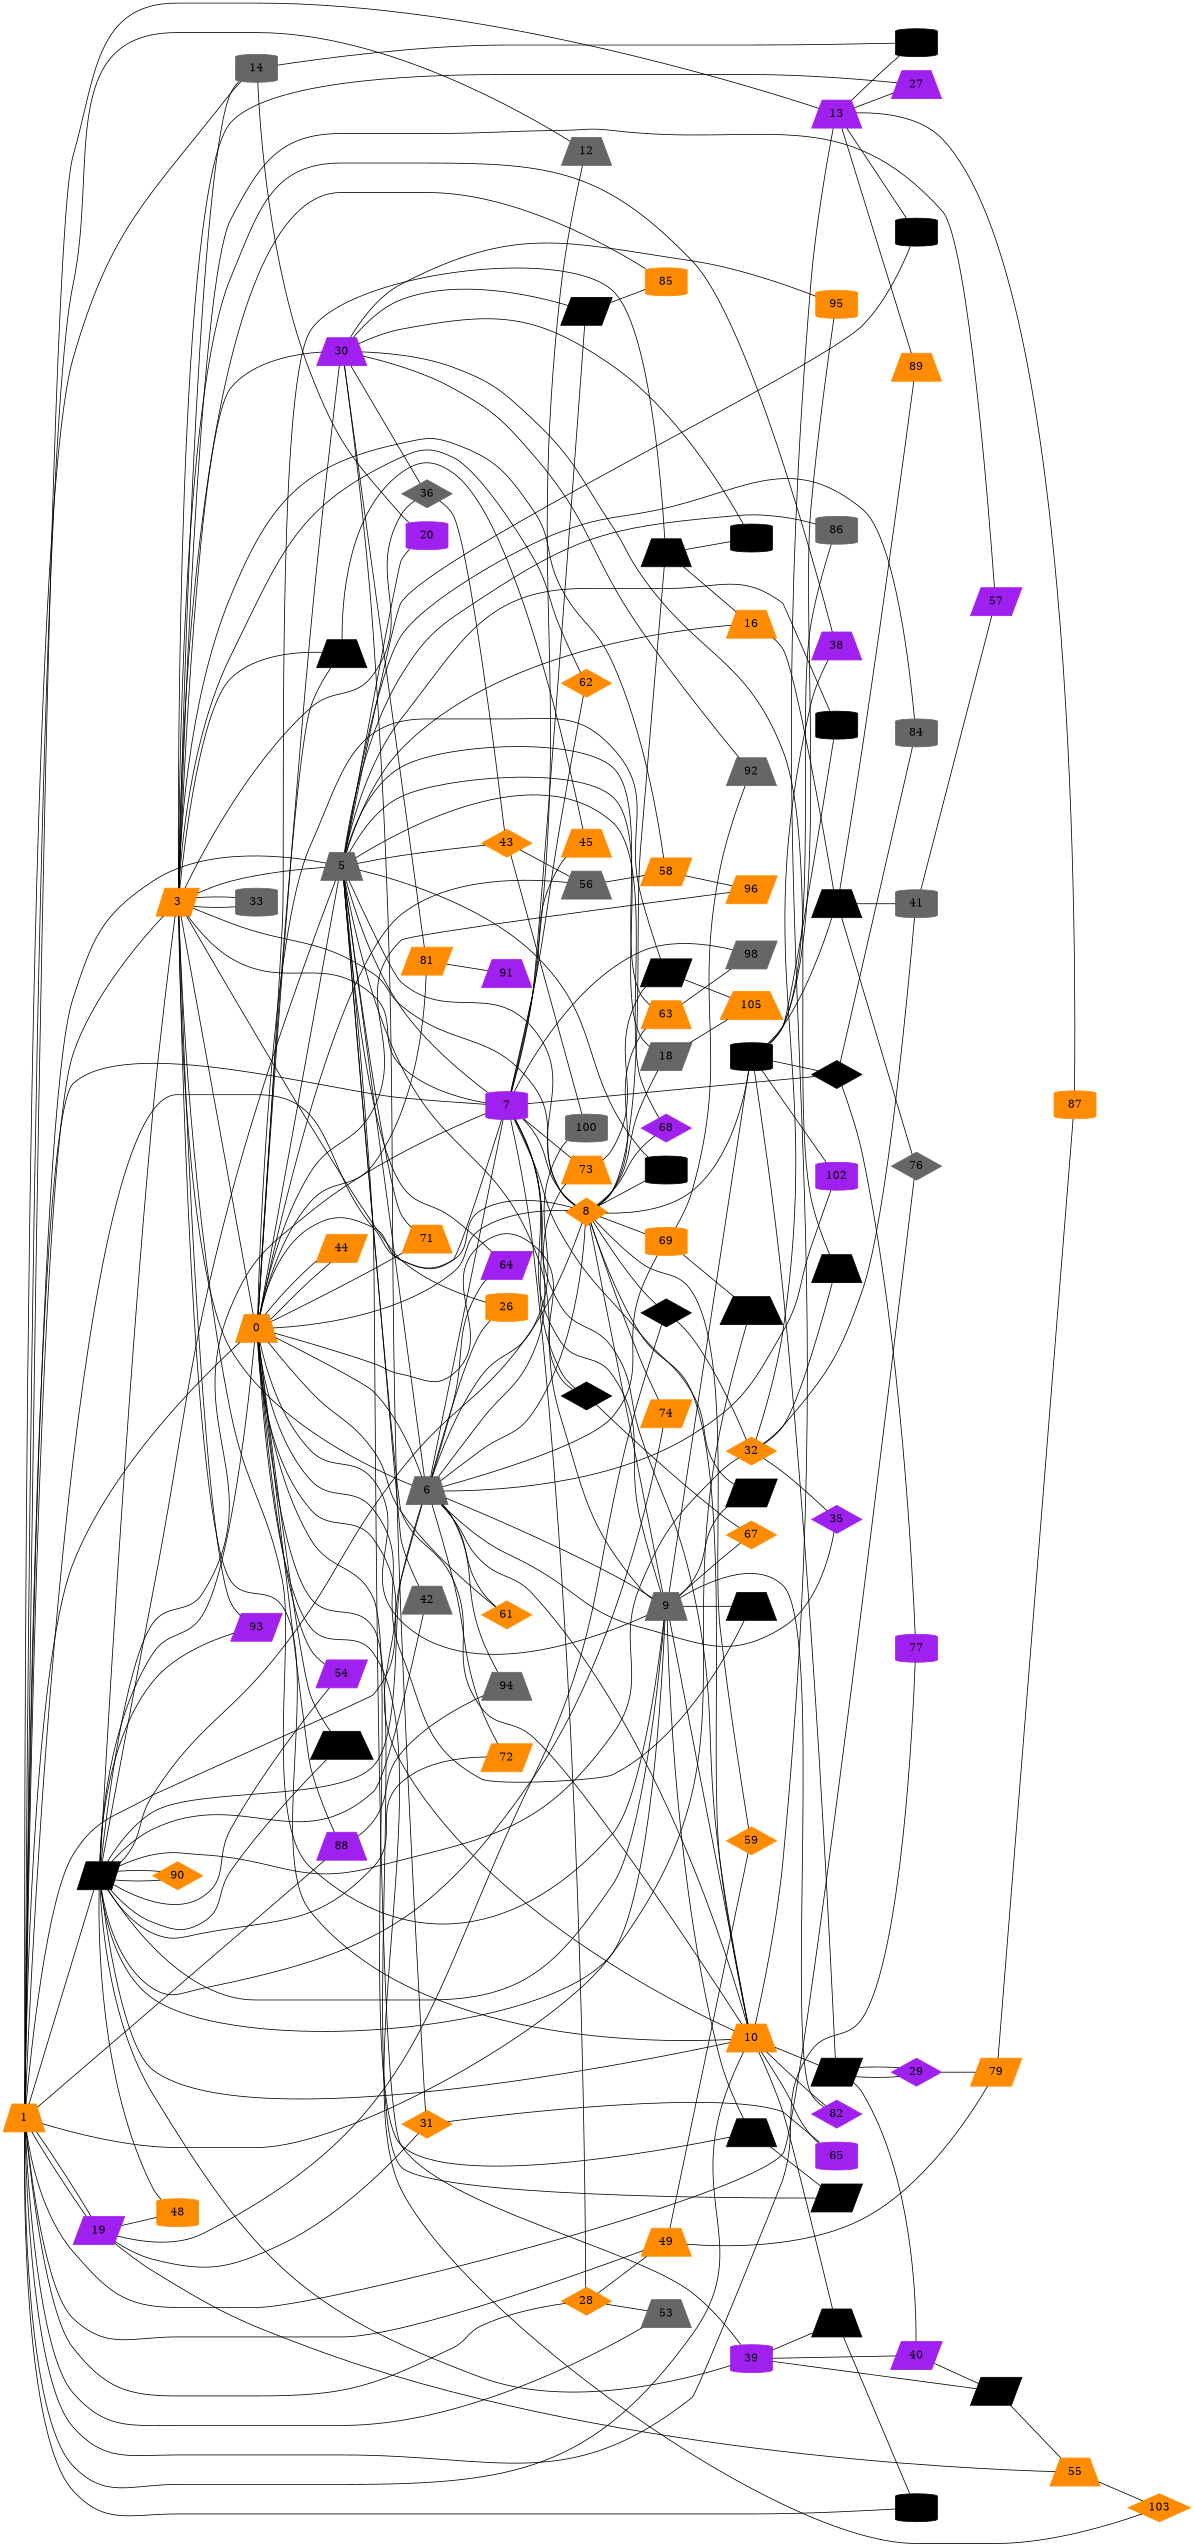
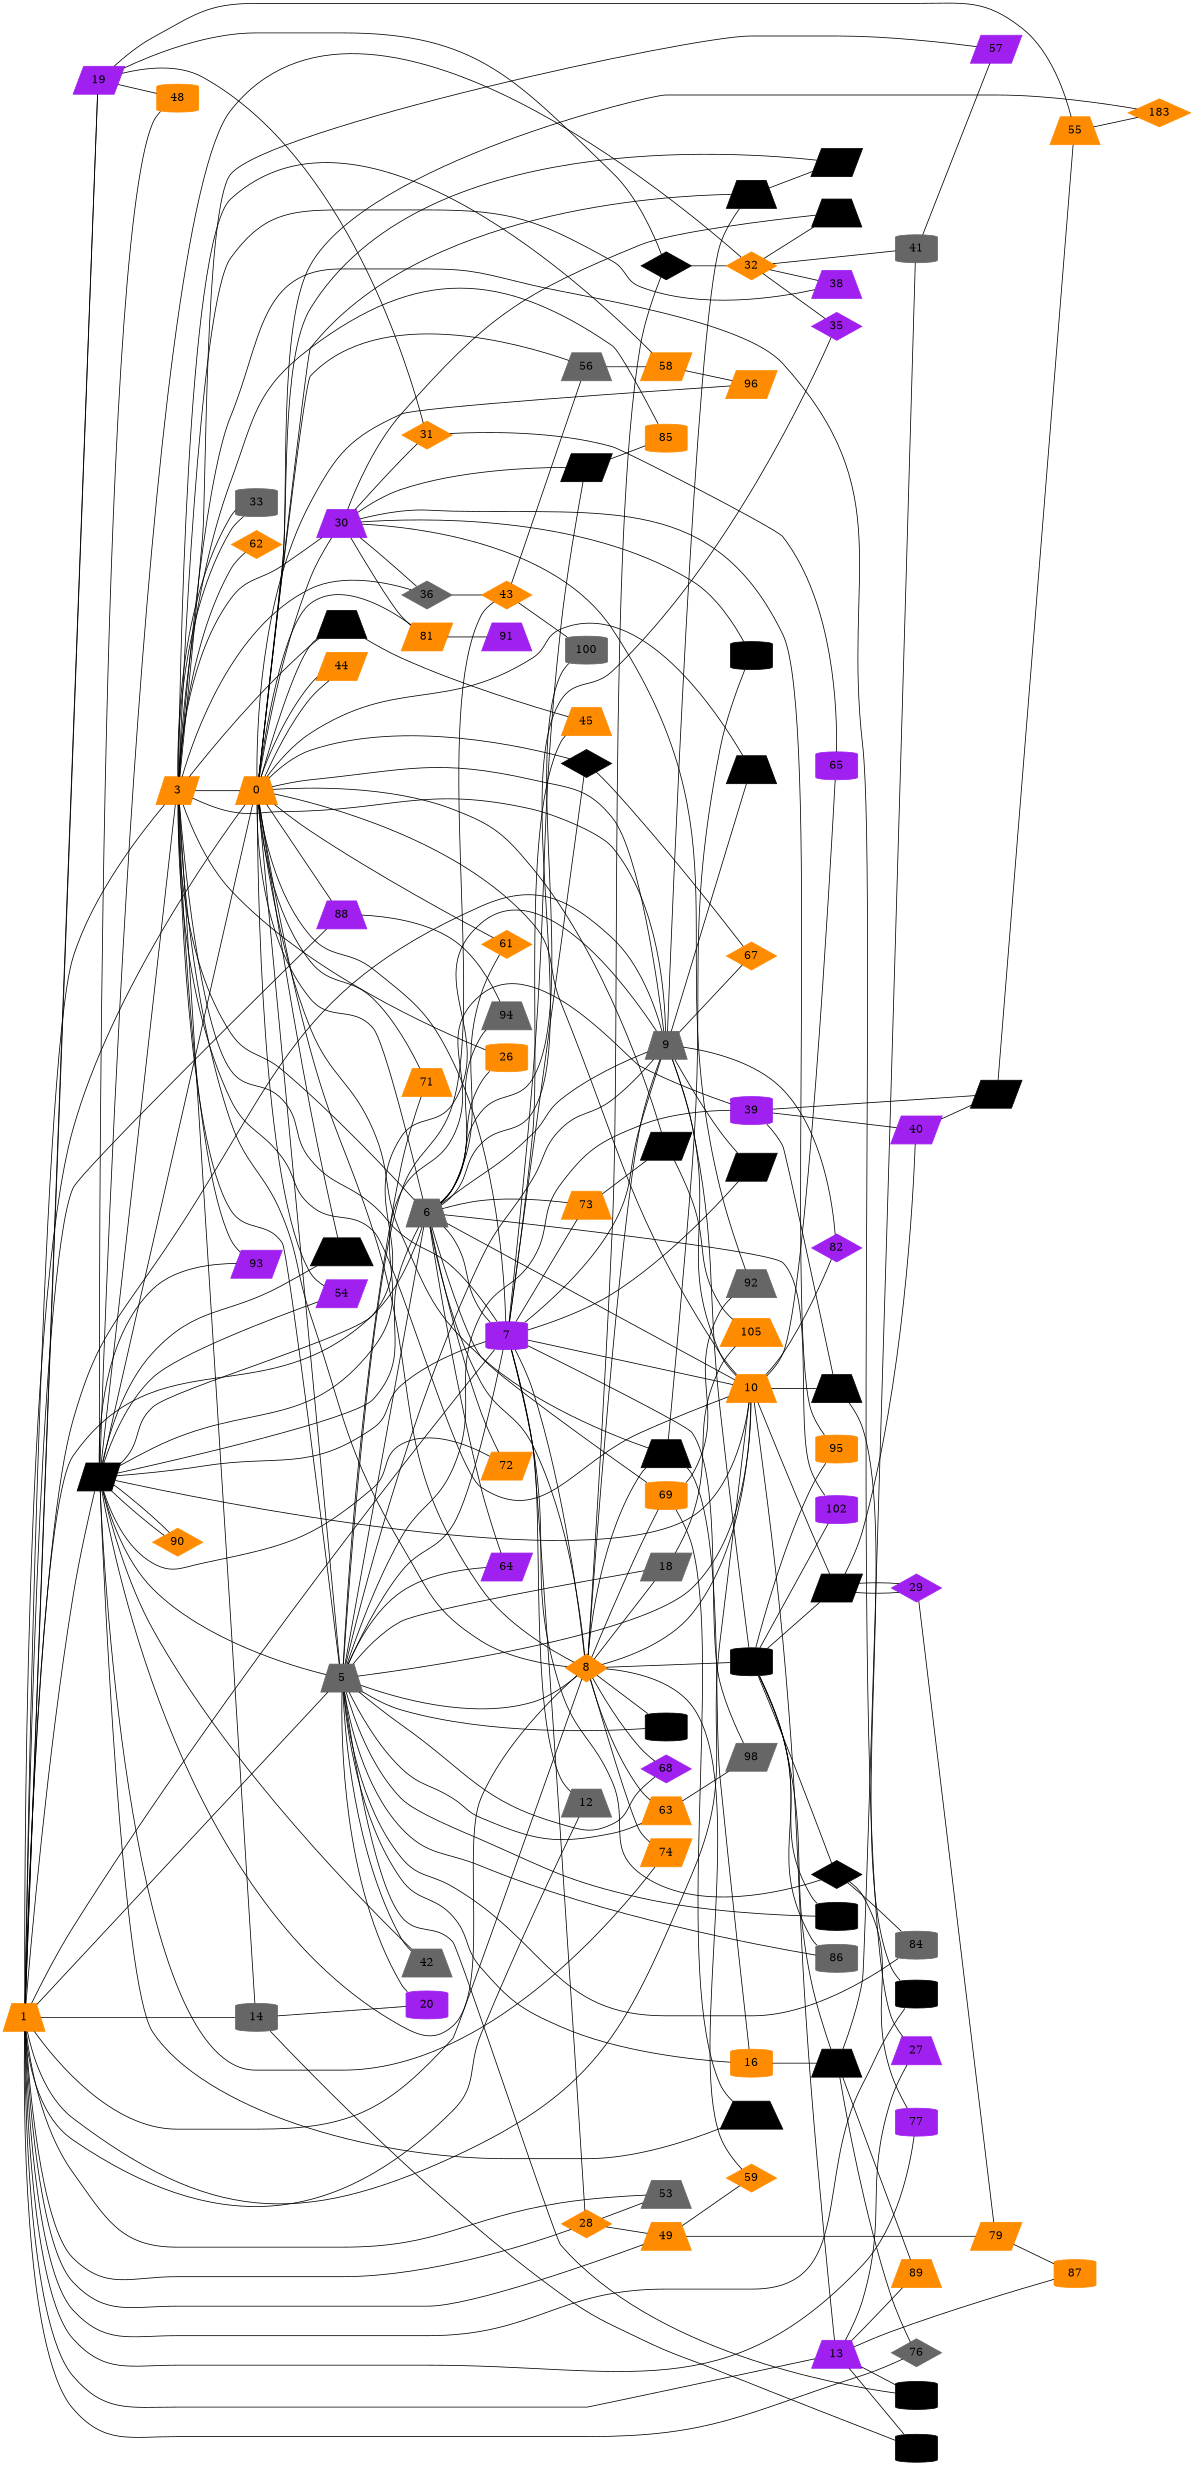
(751, 624) -> (751, 2063)
(555, 854) -> none
(1159, 2508) -> (1159, 113)
